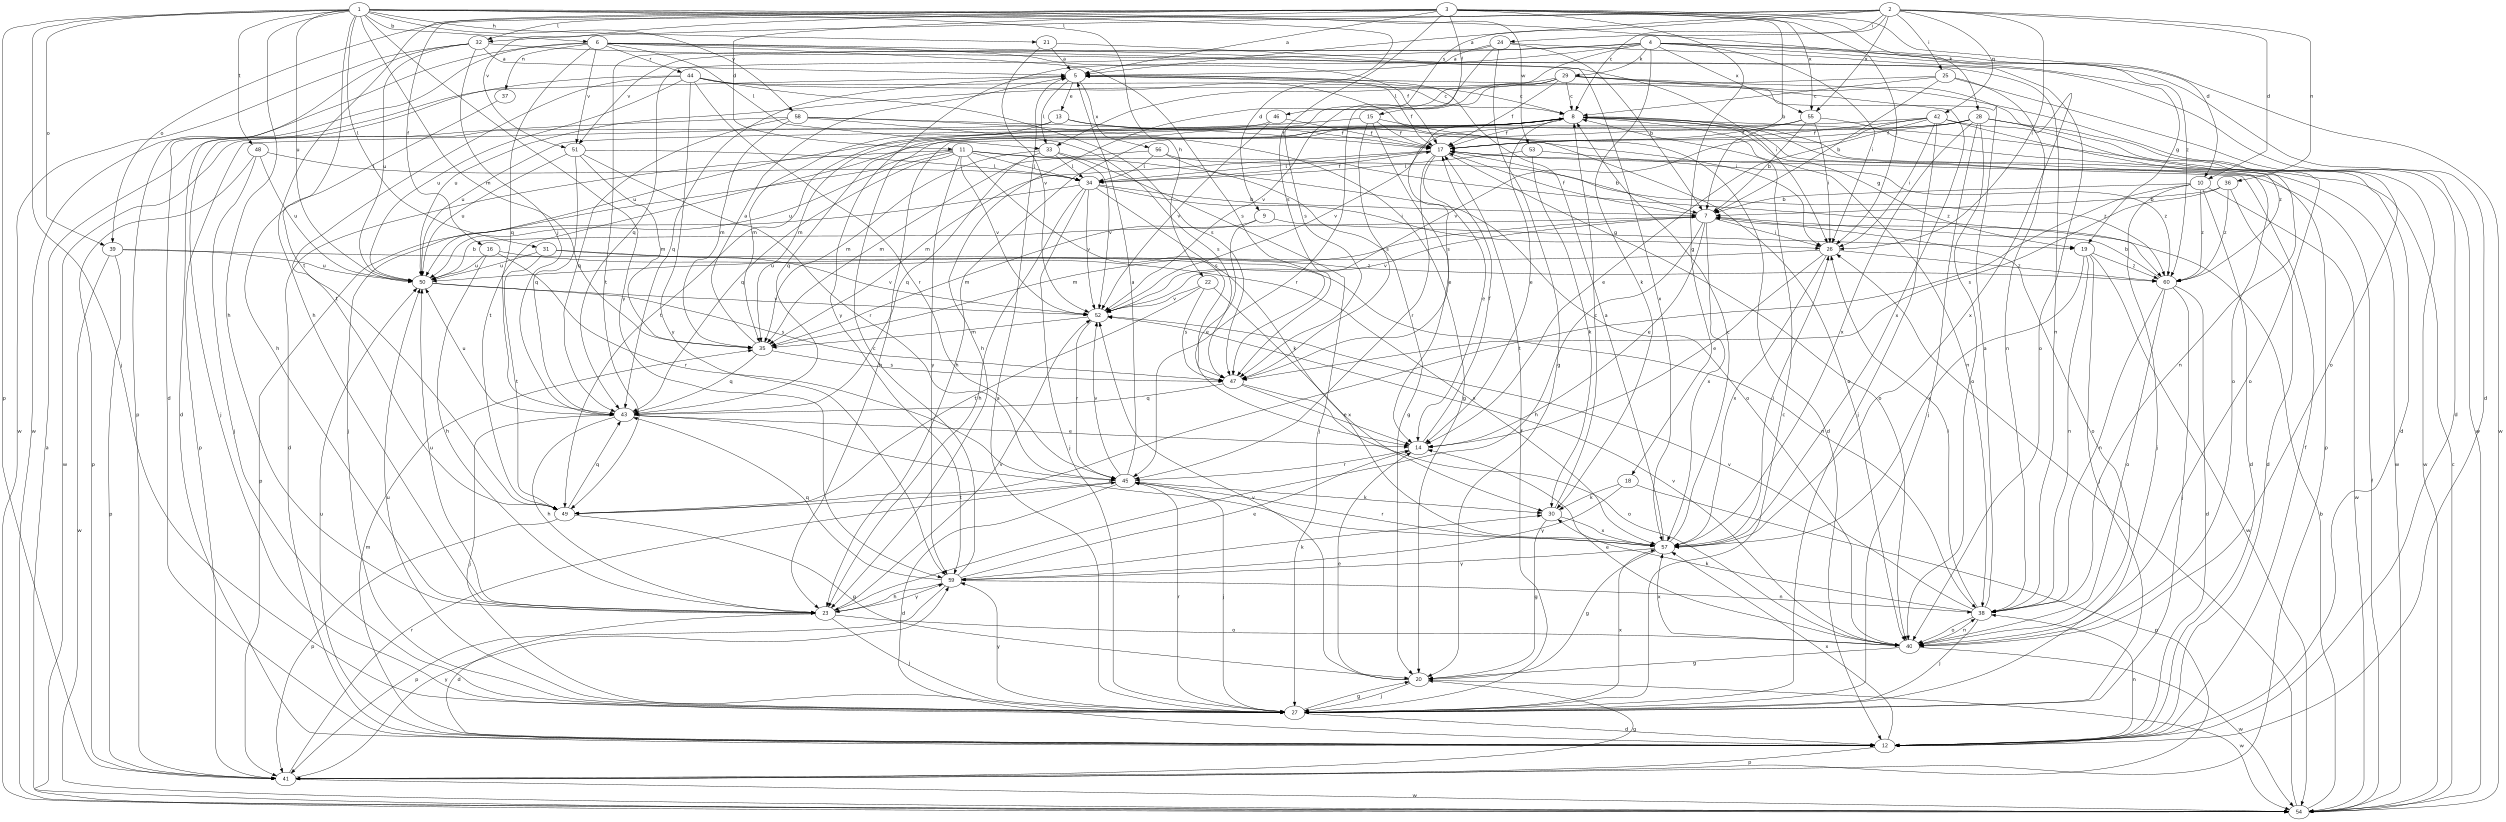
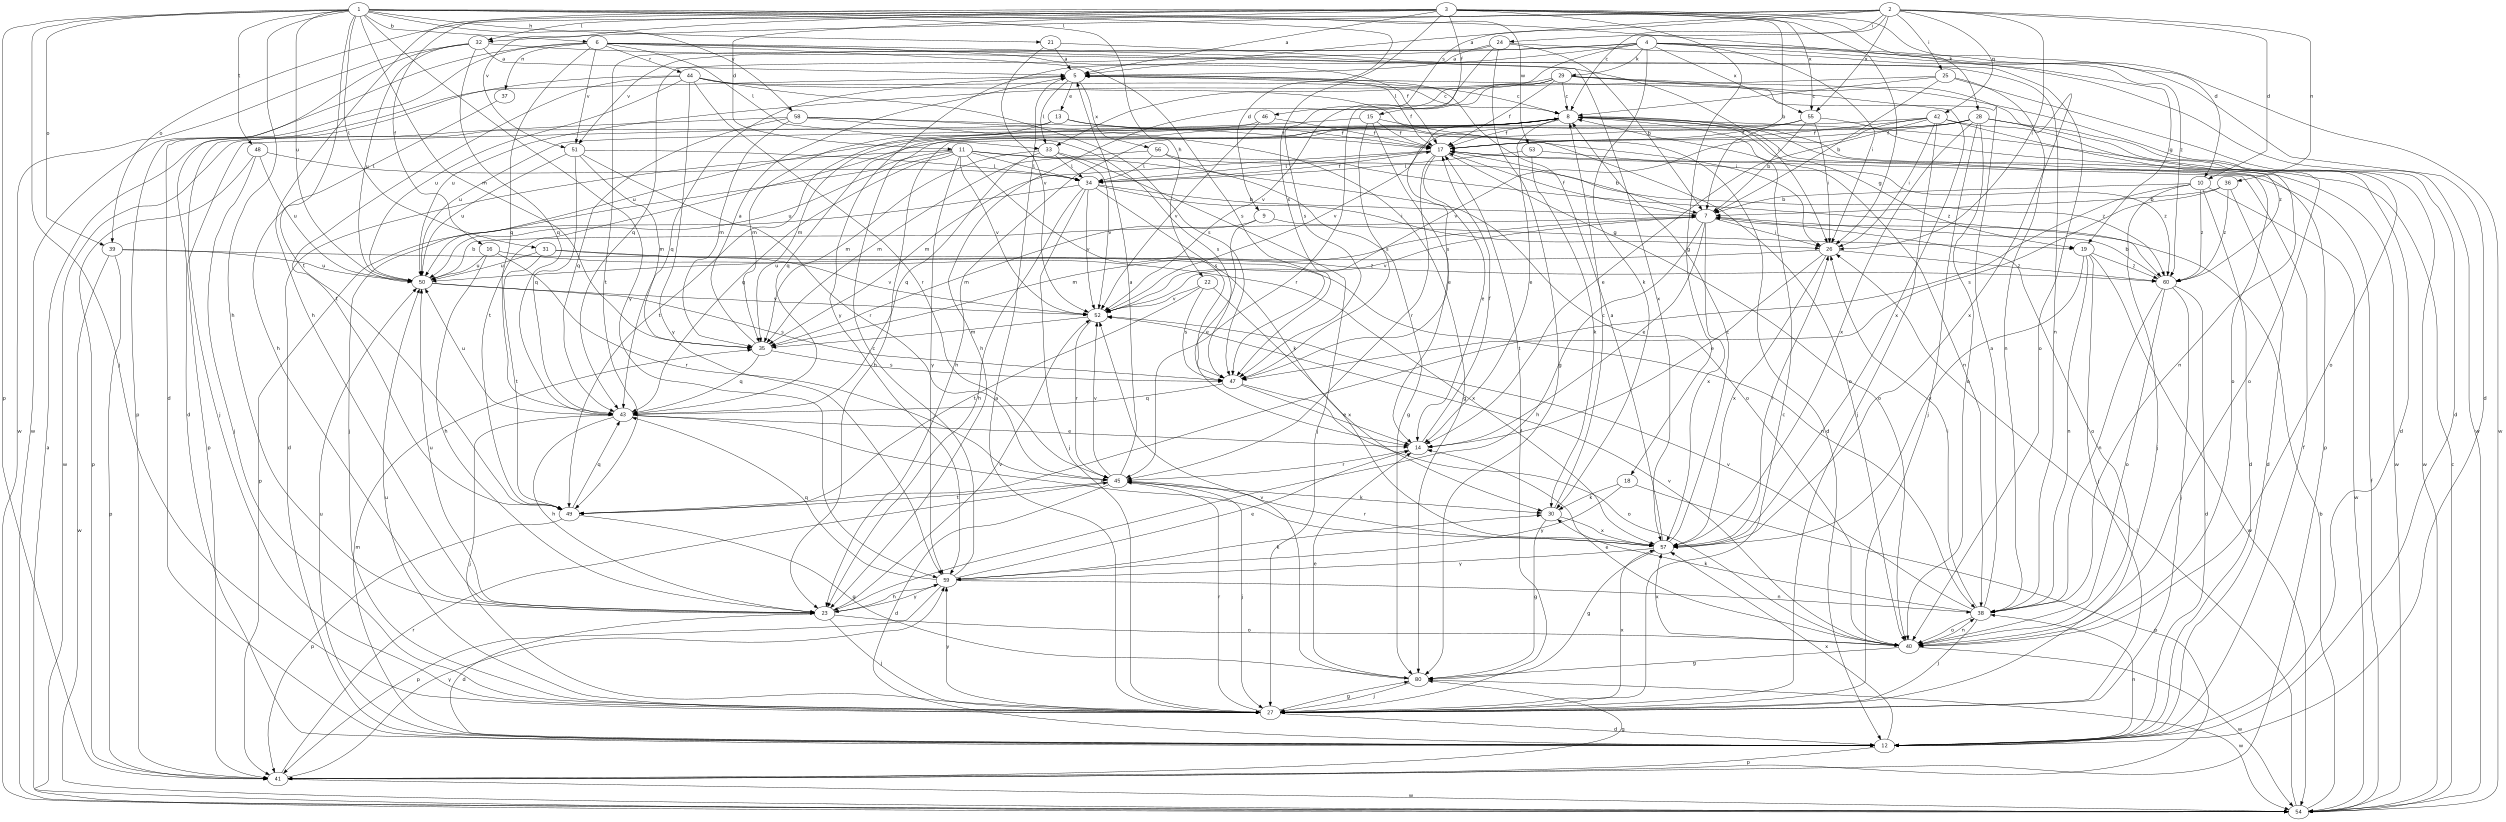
(558, 233) -> (558, 233)
(1419, 680) -> (1418, 680)
